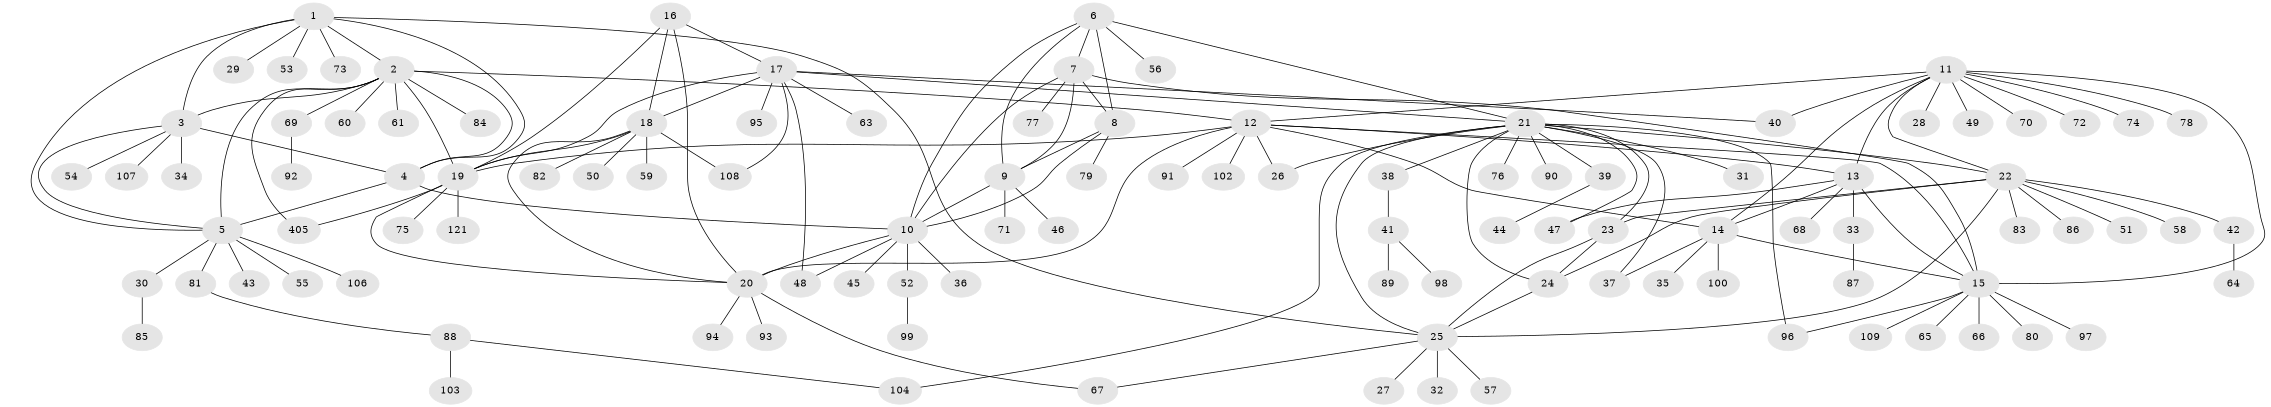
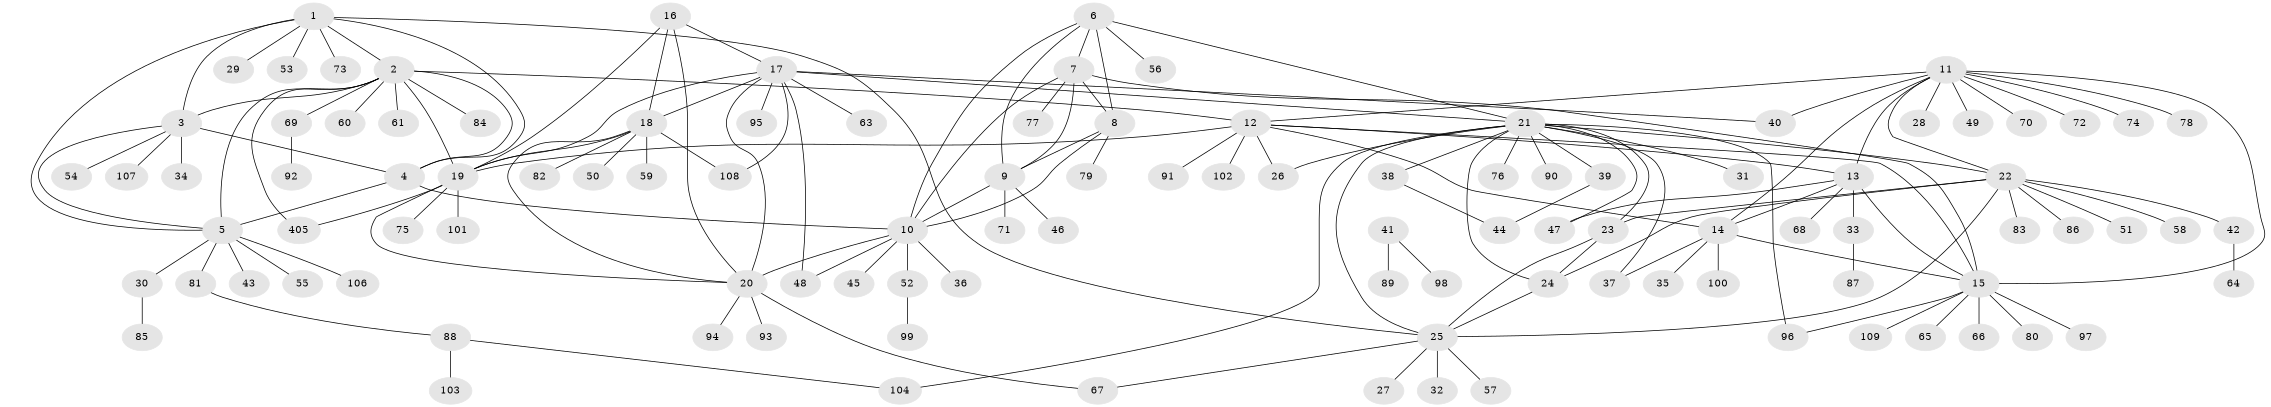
(1388, 204) -> (1444, 204)
(458, 230) -> (458, 230)
(1023, 260) -> (754, 157)
